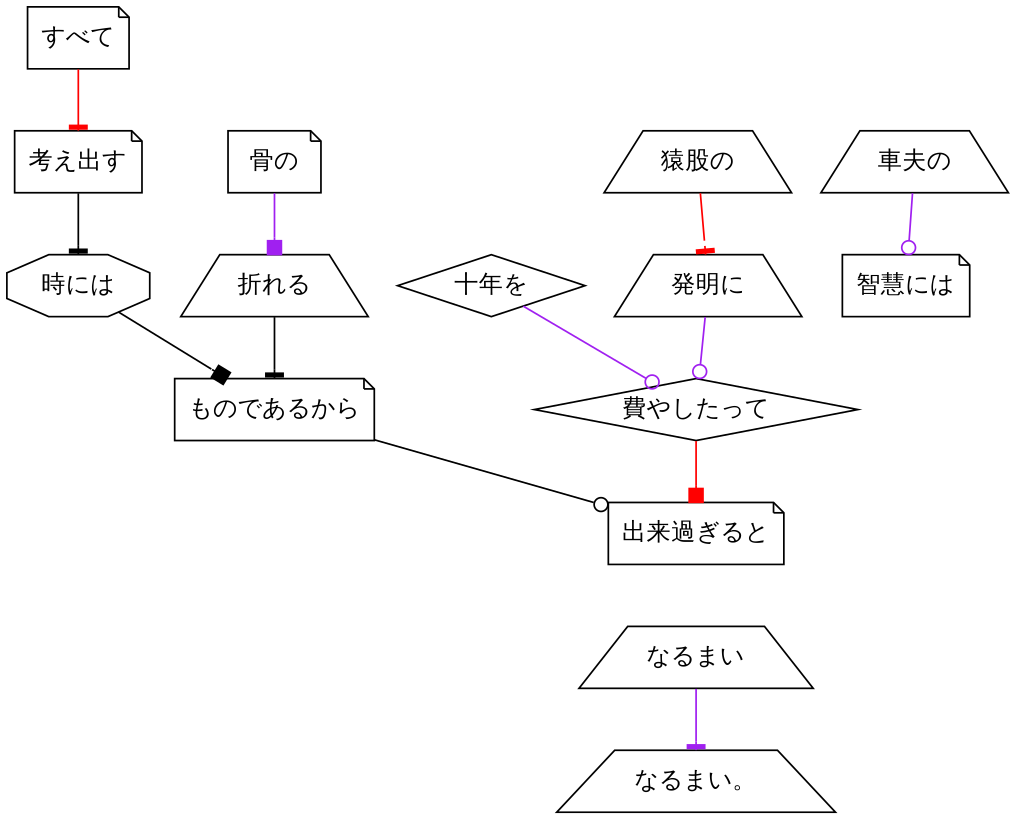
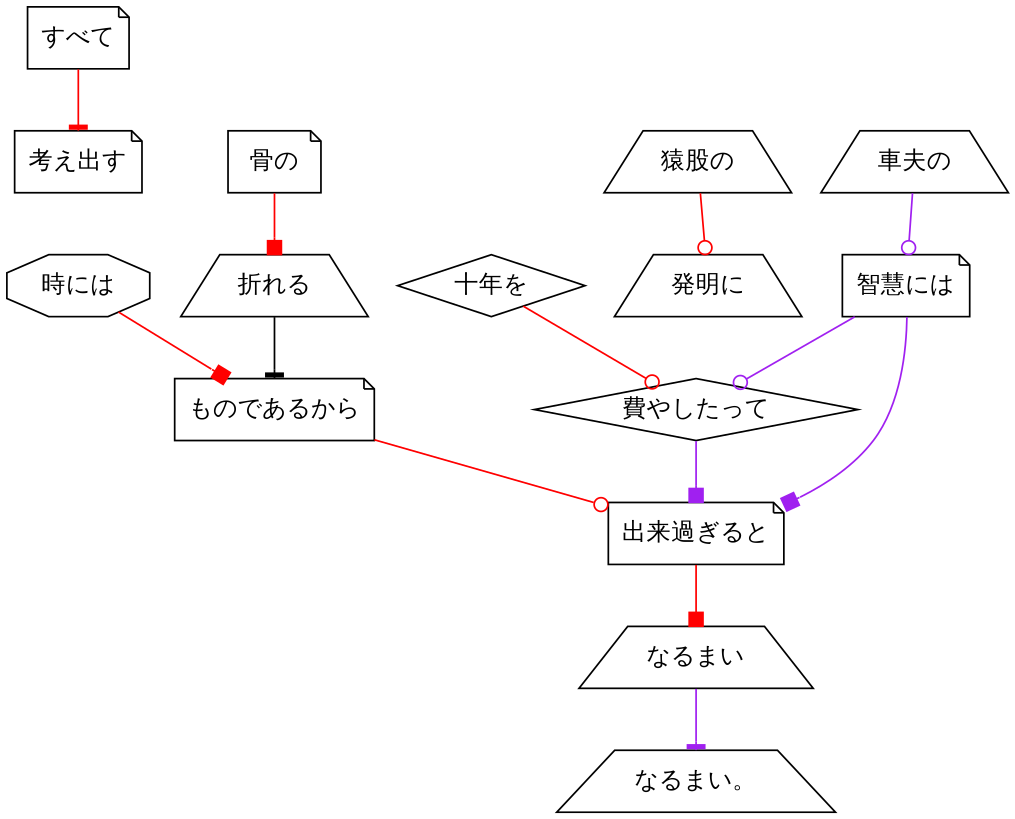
(274, 215) -> (274, 215)
(702, 217) -> (702, 217)
(78, 220) -> none
(165, 341) -> (165, 341)
(703, 341) -> (801, 348)
(585, 342) -> (585, 342)
none -> (883, 425)
(696, 463) -> (696, 463)
(484, 471) -> (484, 471)
none -> (696, 587)
